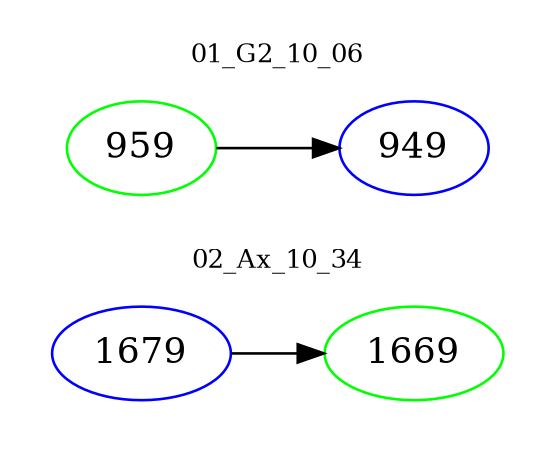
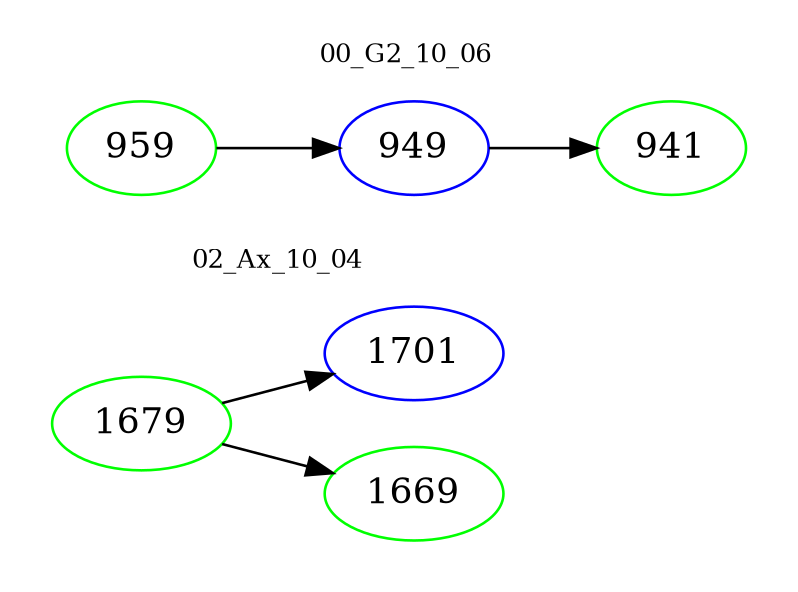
(278, 56) -> (406, 56)
none -> (671, 148)
(278, 261) -> (278, 261)
(141, 353) -> (141, 424)
none -> (414, 353)
